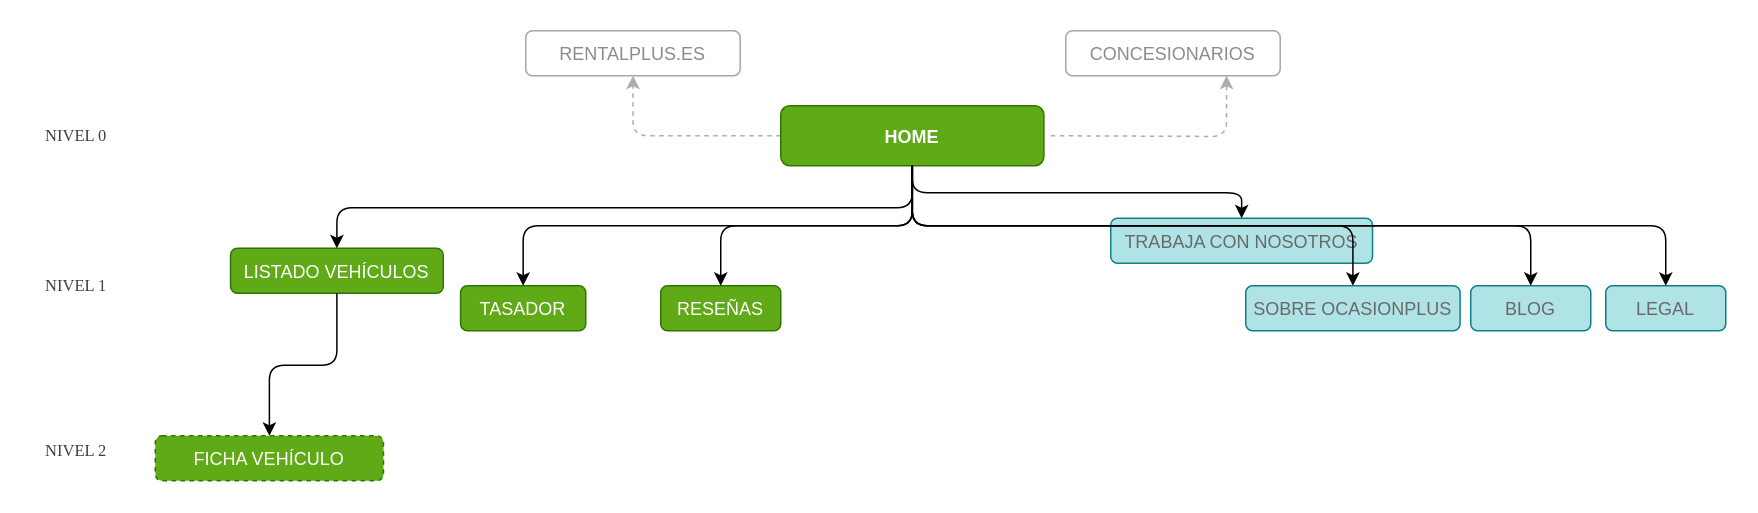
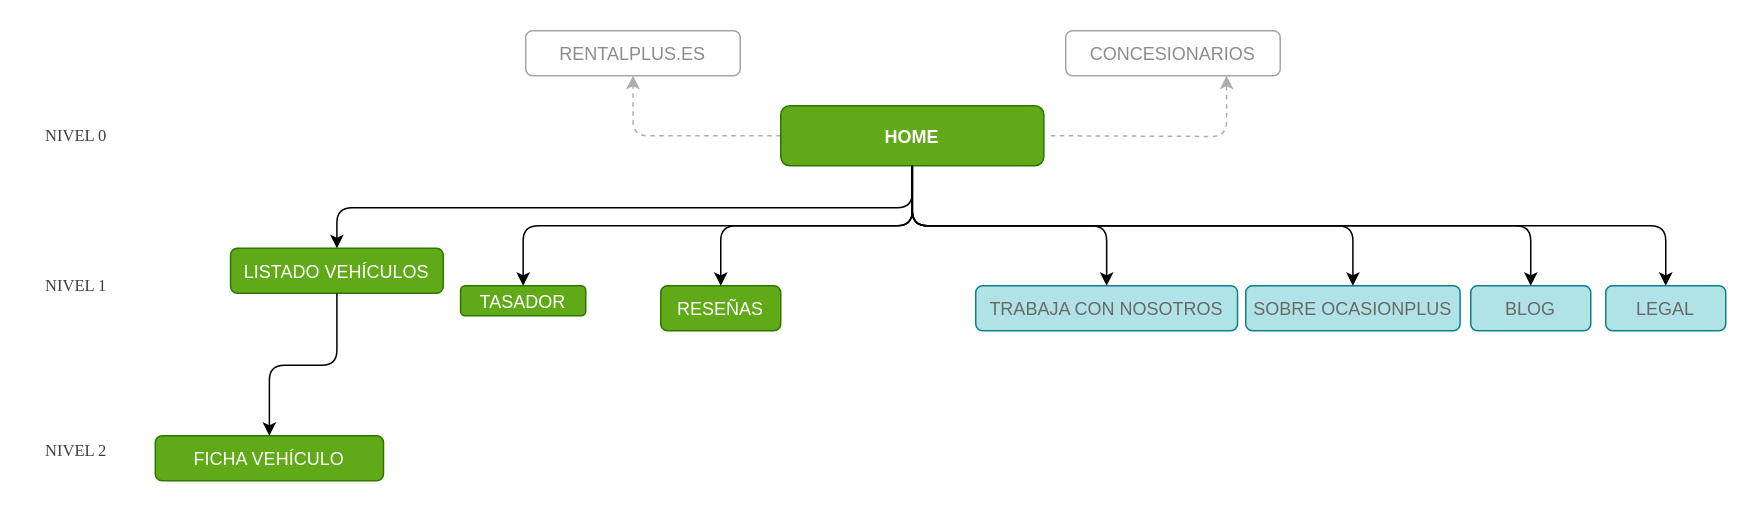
(1242, 241) -> (1107, 308)
(523, 308) -> (523, 301)
(269, 458) -> (269, 458)
